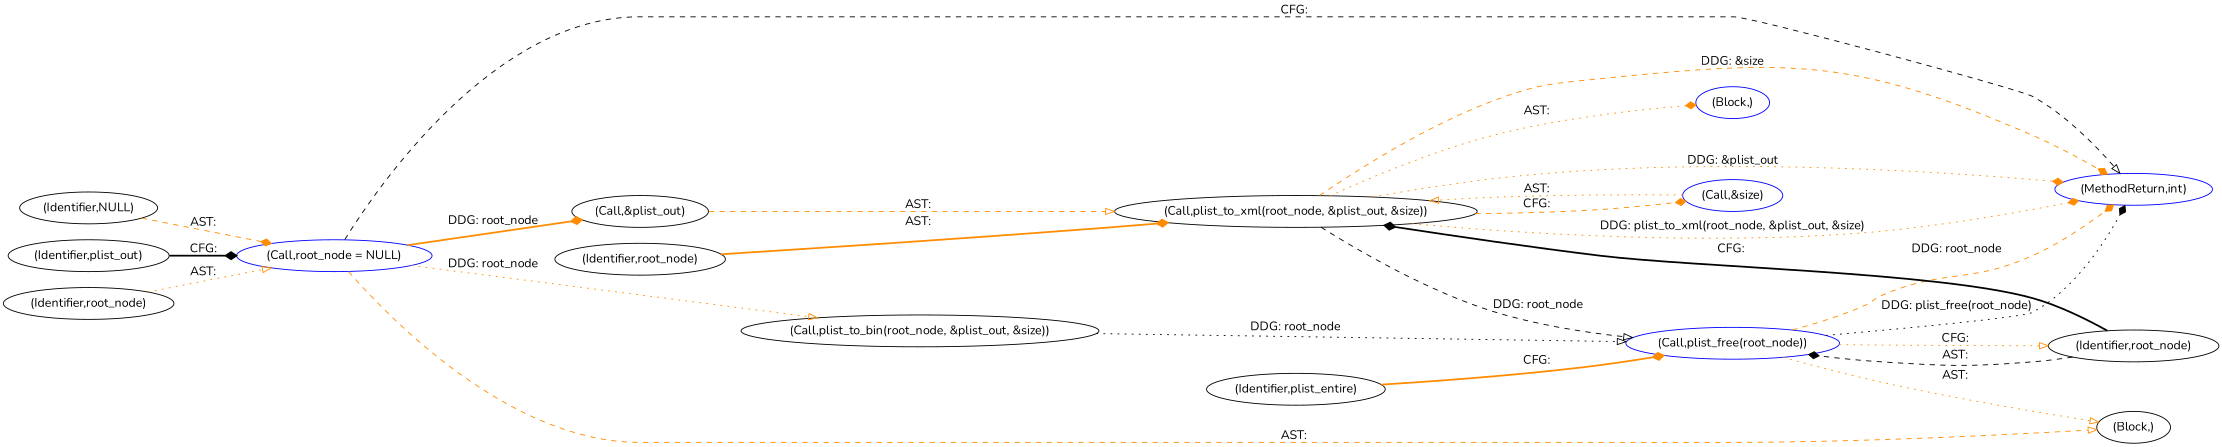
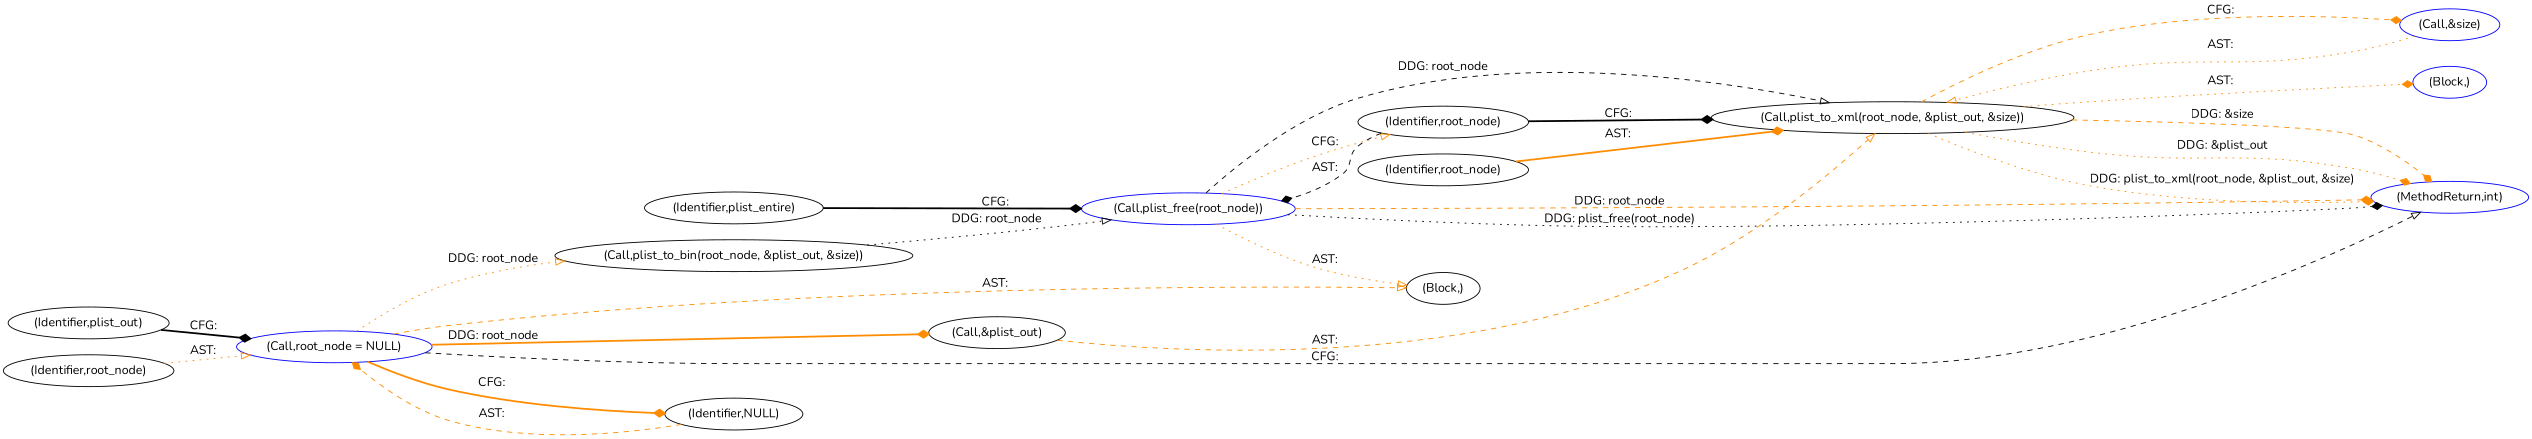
(1465, 302) -> (1499, 75)
(1517, 374) -> (947, 208)
none -> (508, 400)
